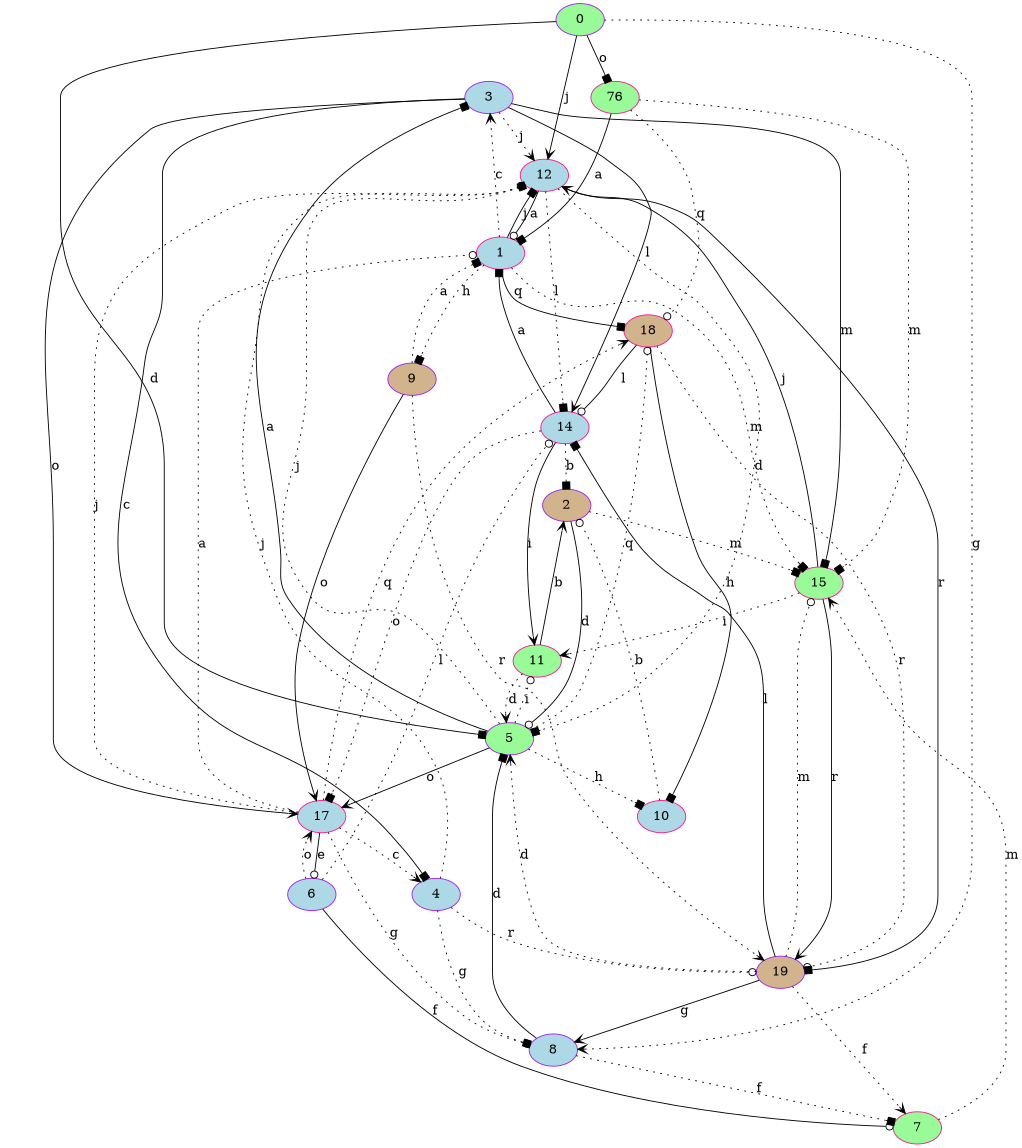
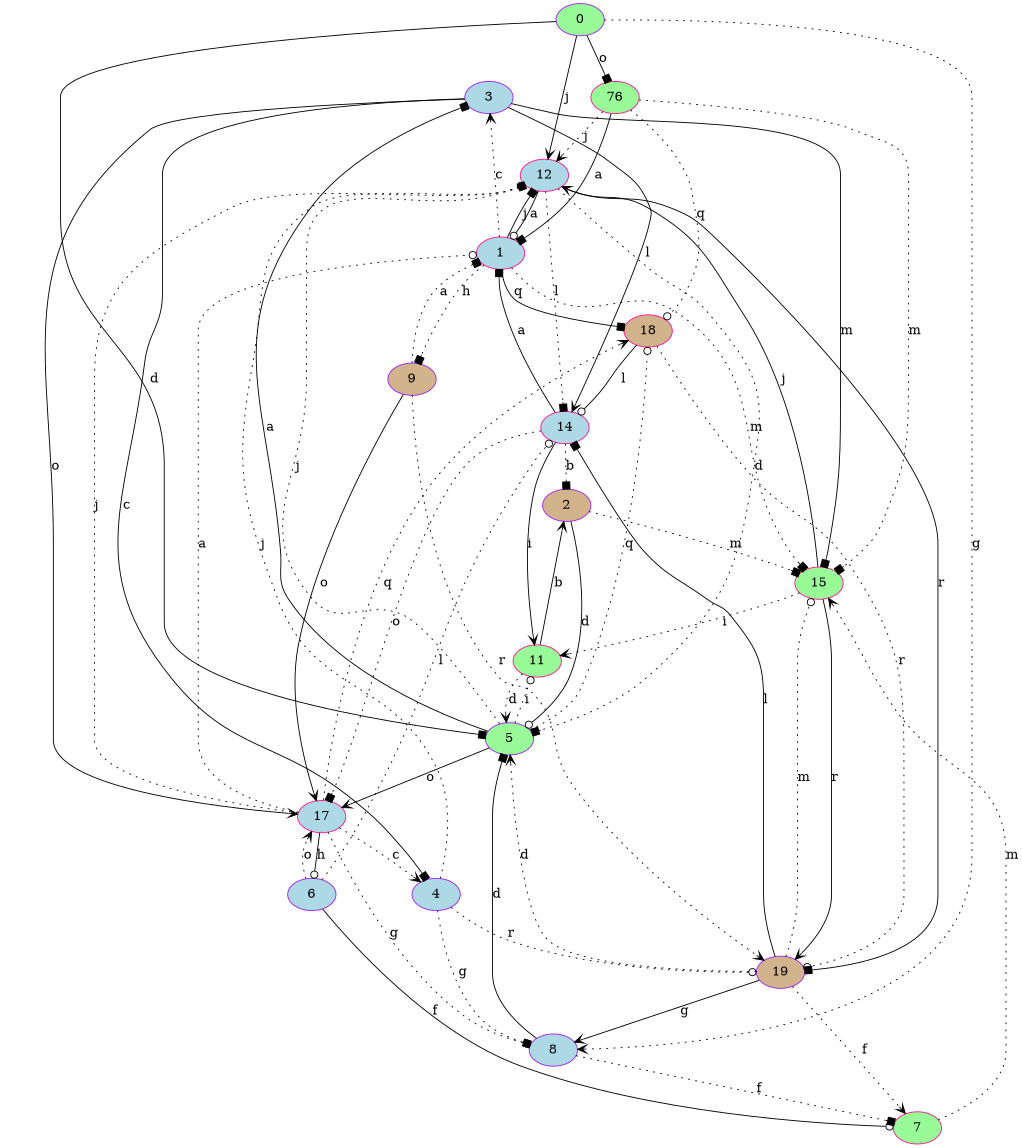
(514, 133) -> (583, 133)
(662, 817) -> none
(321, 856) -> (321, 856)
